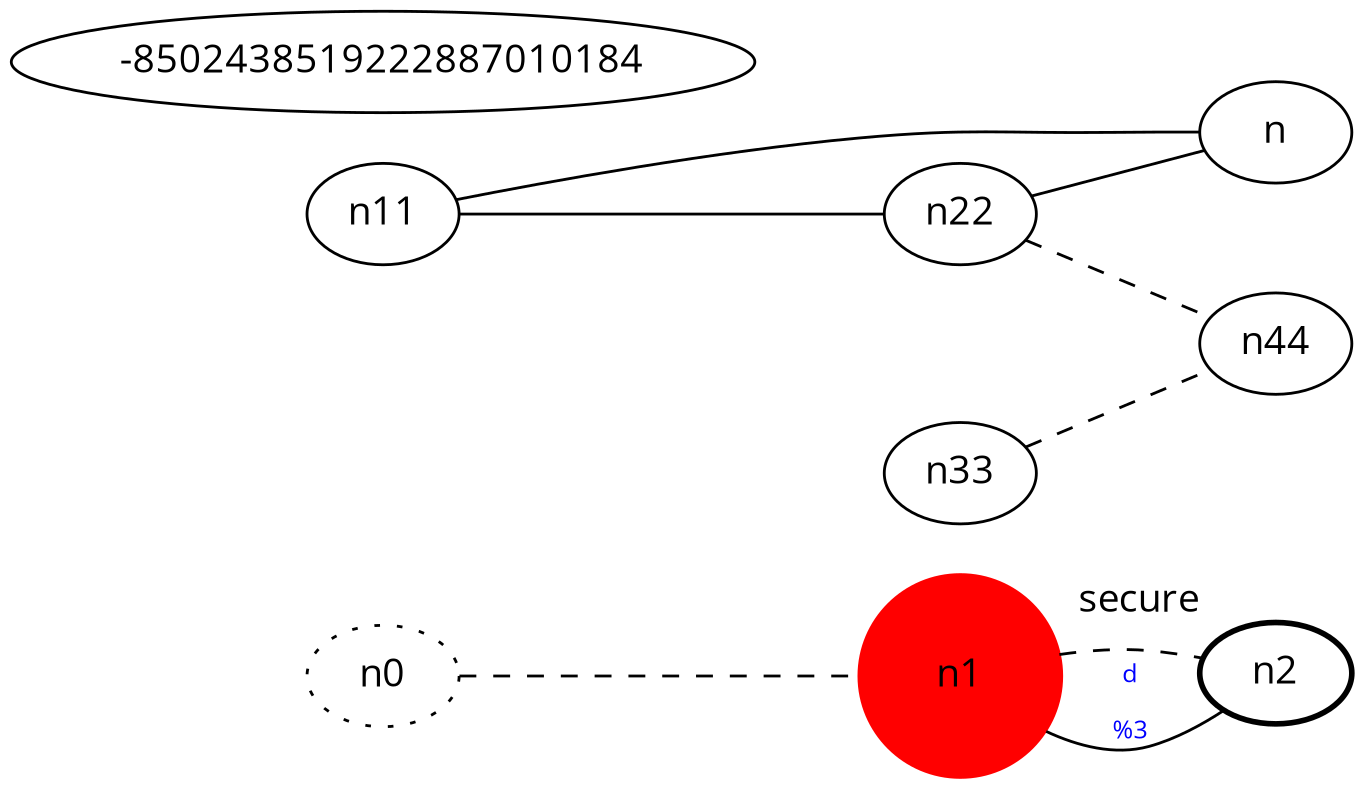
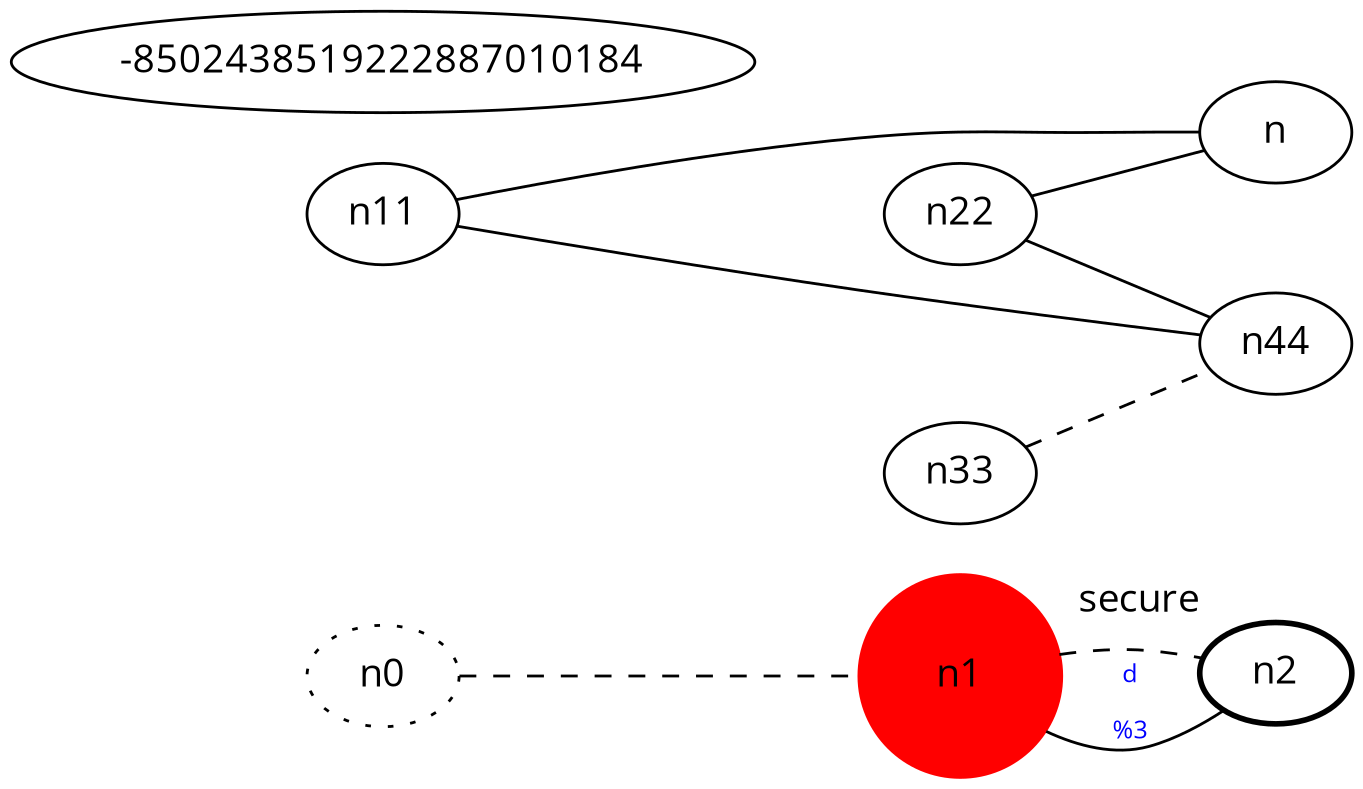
(672, 214) -> (828, 286)
(1118, 279) -> (1118, 279)
